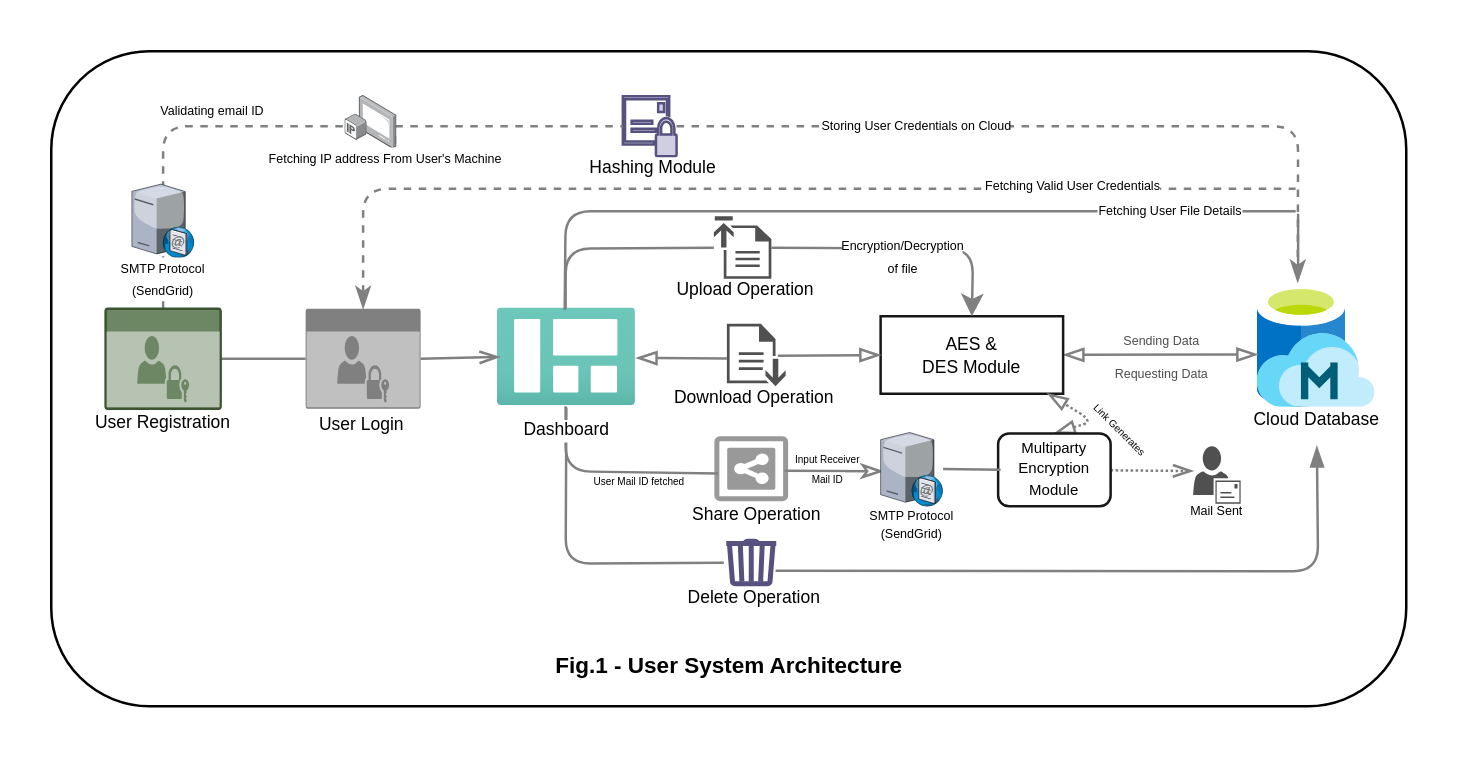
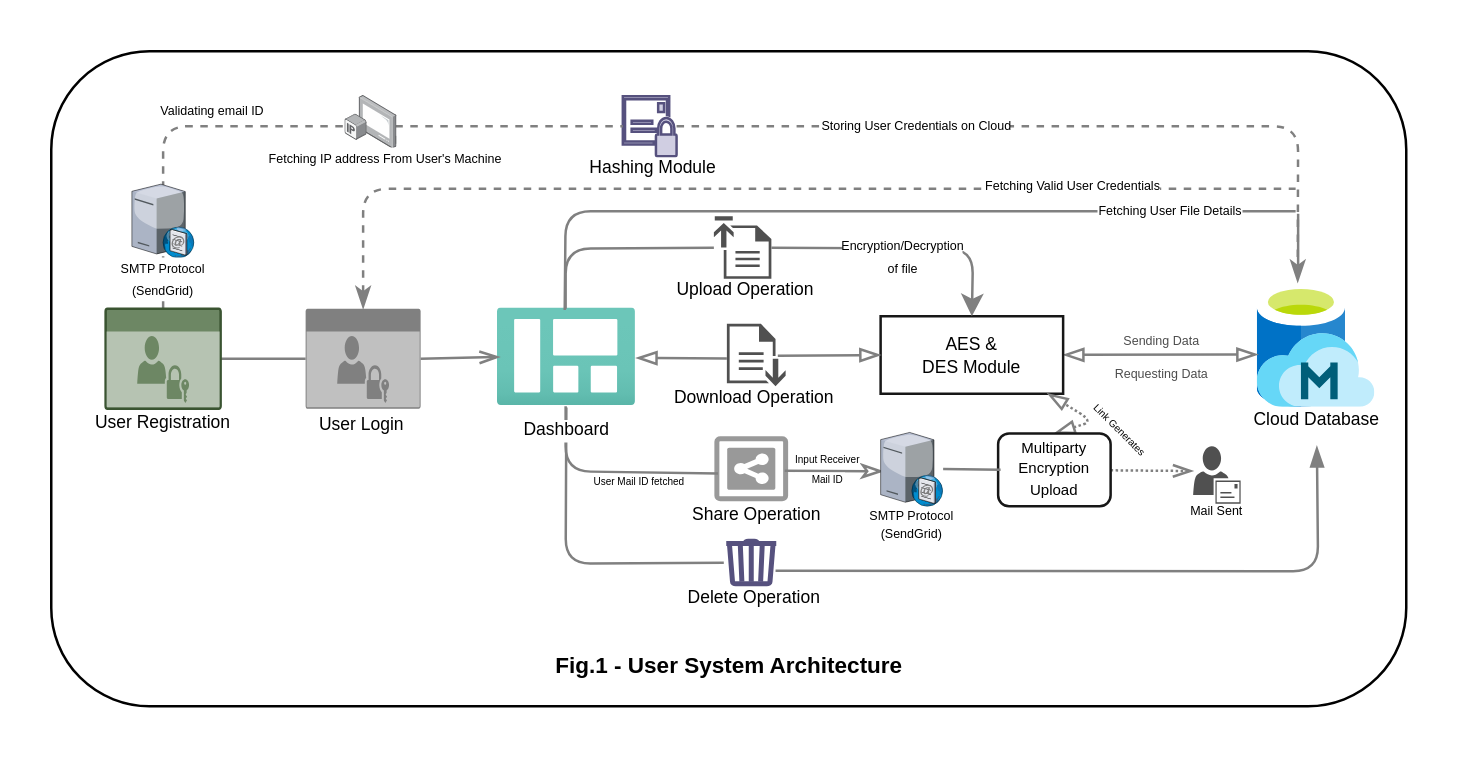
(1055, 469) -> (1055, 469)
